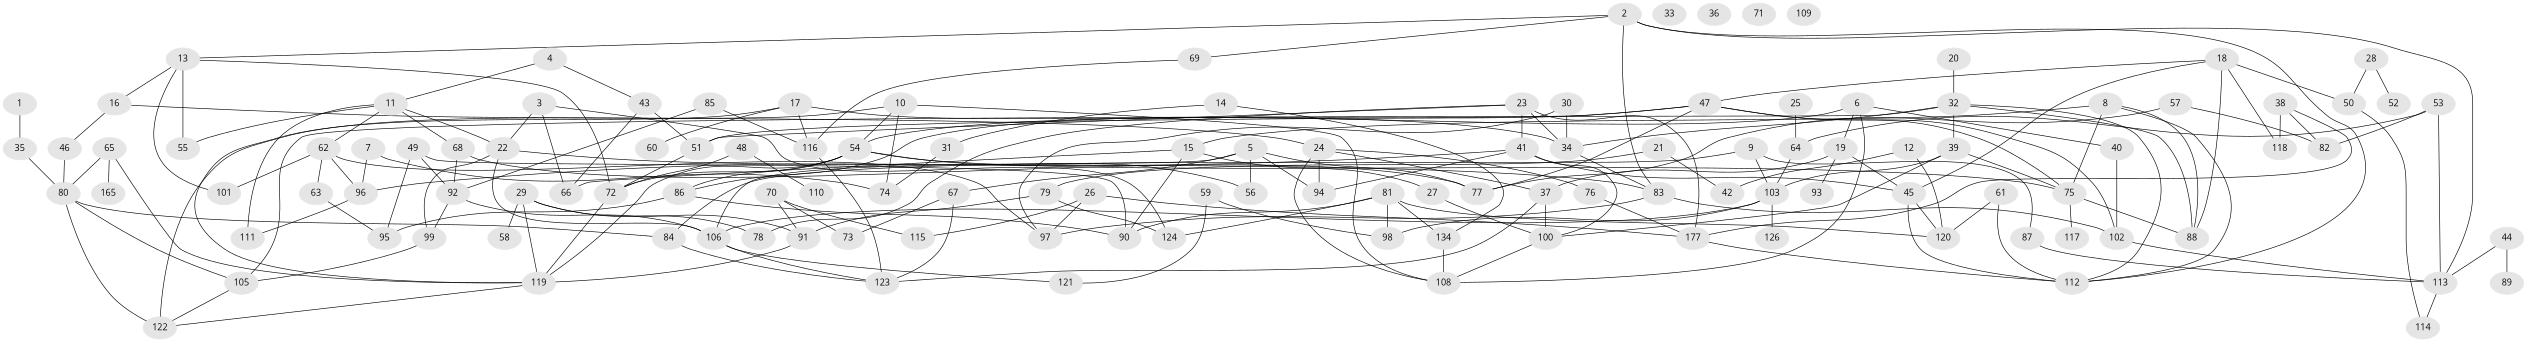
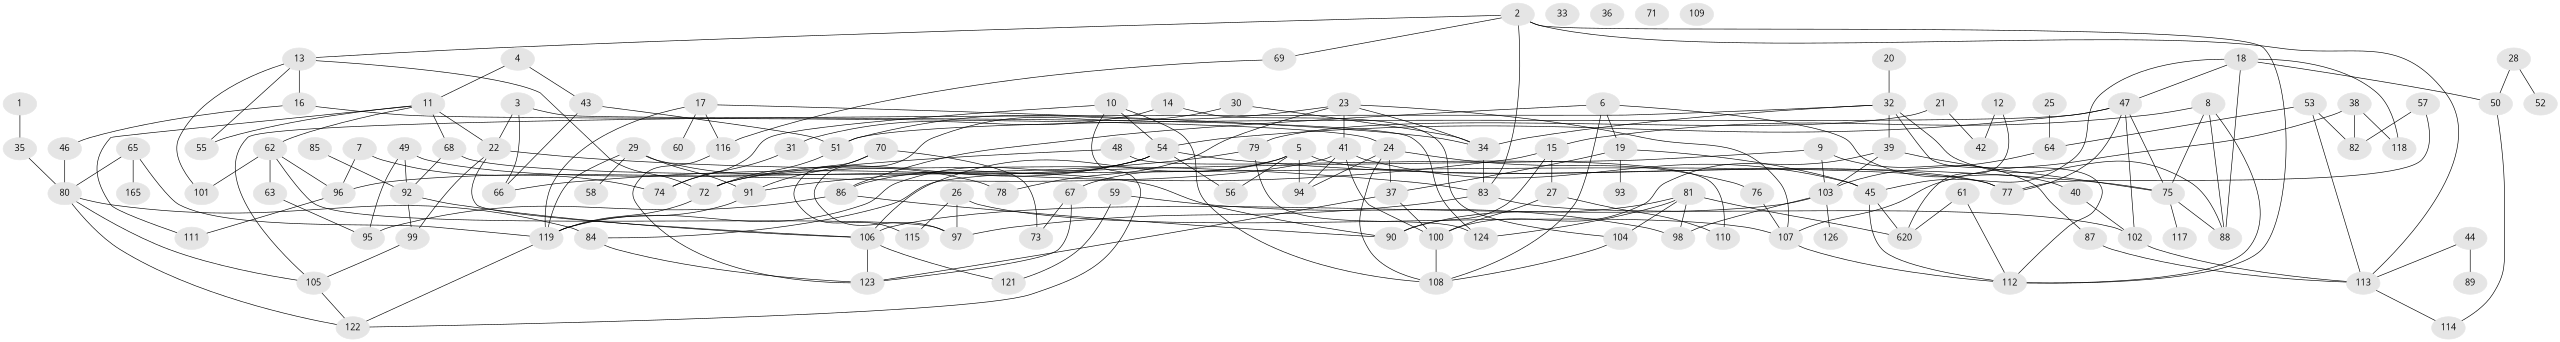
(760, 126) -> none
none -> (1661, 216)
(1444, 238) -> (1620, 238)
(1693, 238) -> (1786, 238)
(1943, 238) -> (1905, 238)
